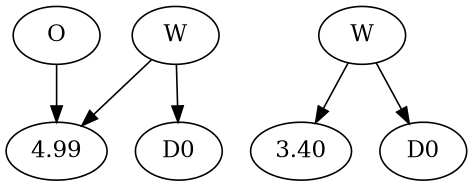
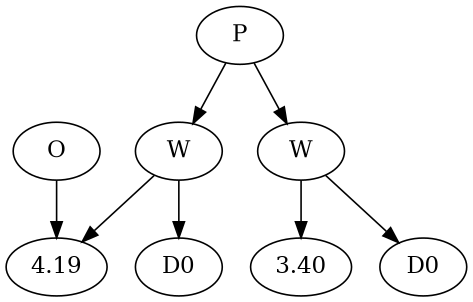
none -> (240, 35)
(57, 151) -> (57, 267)
